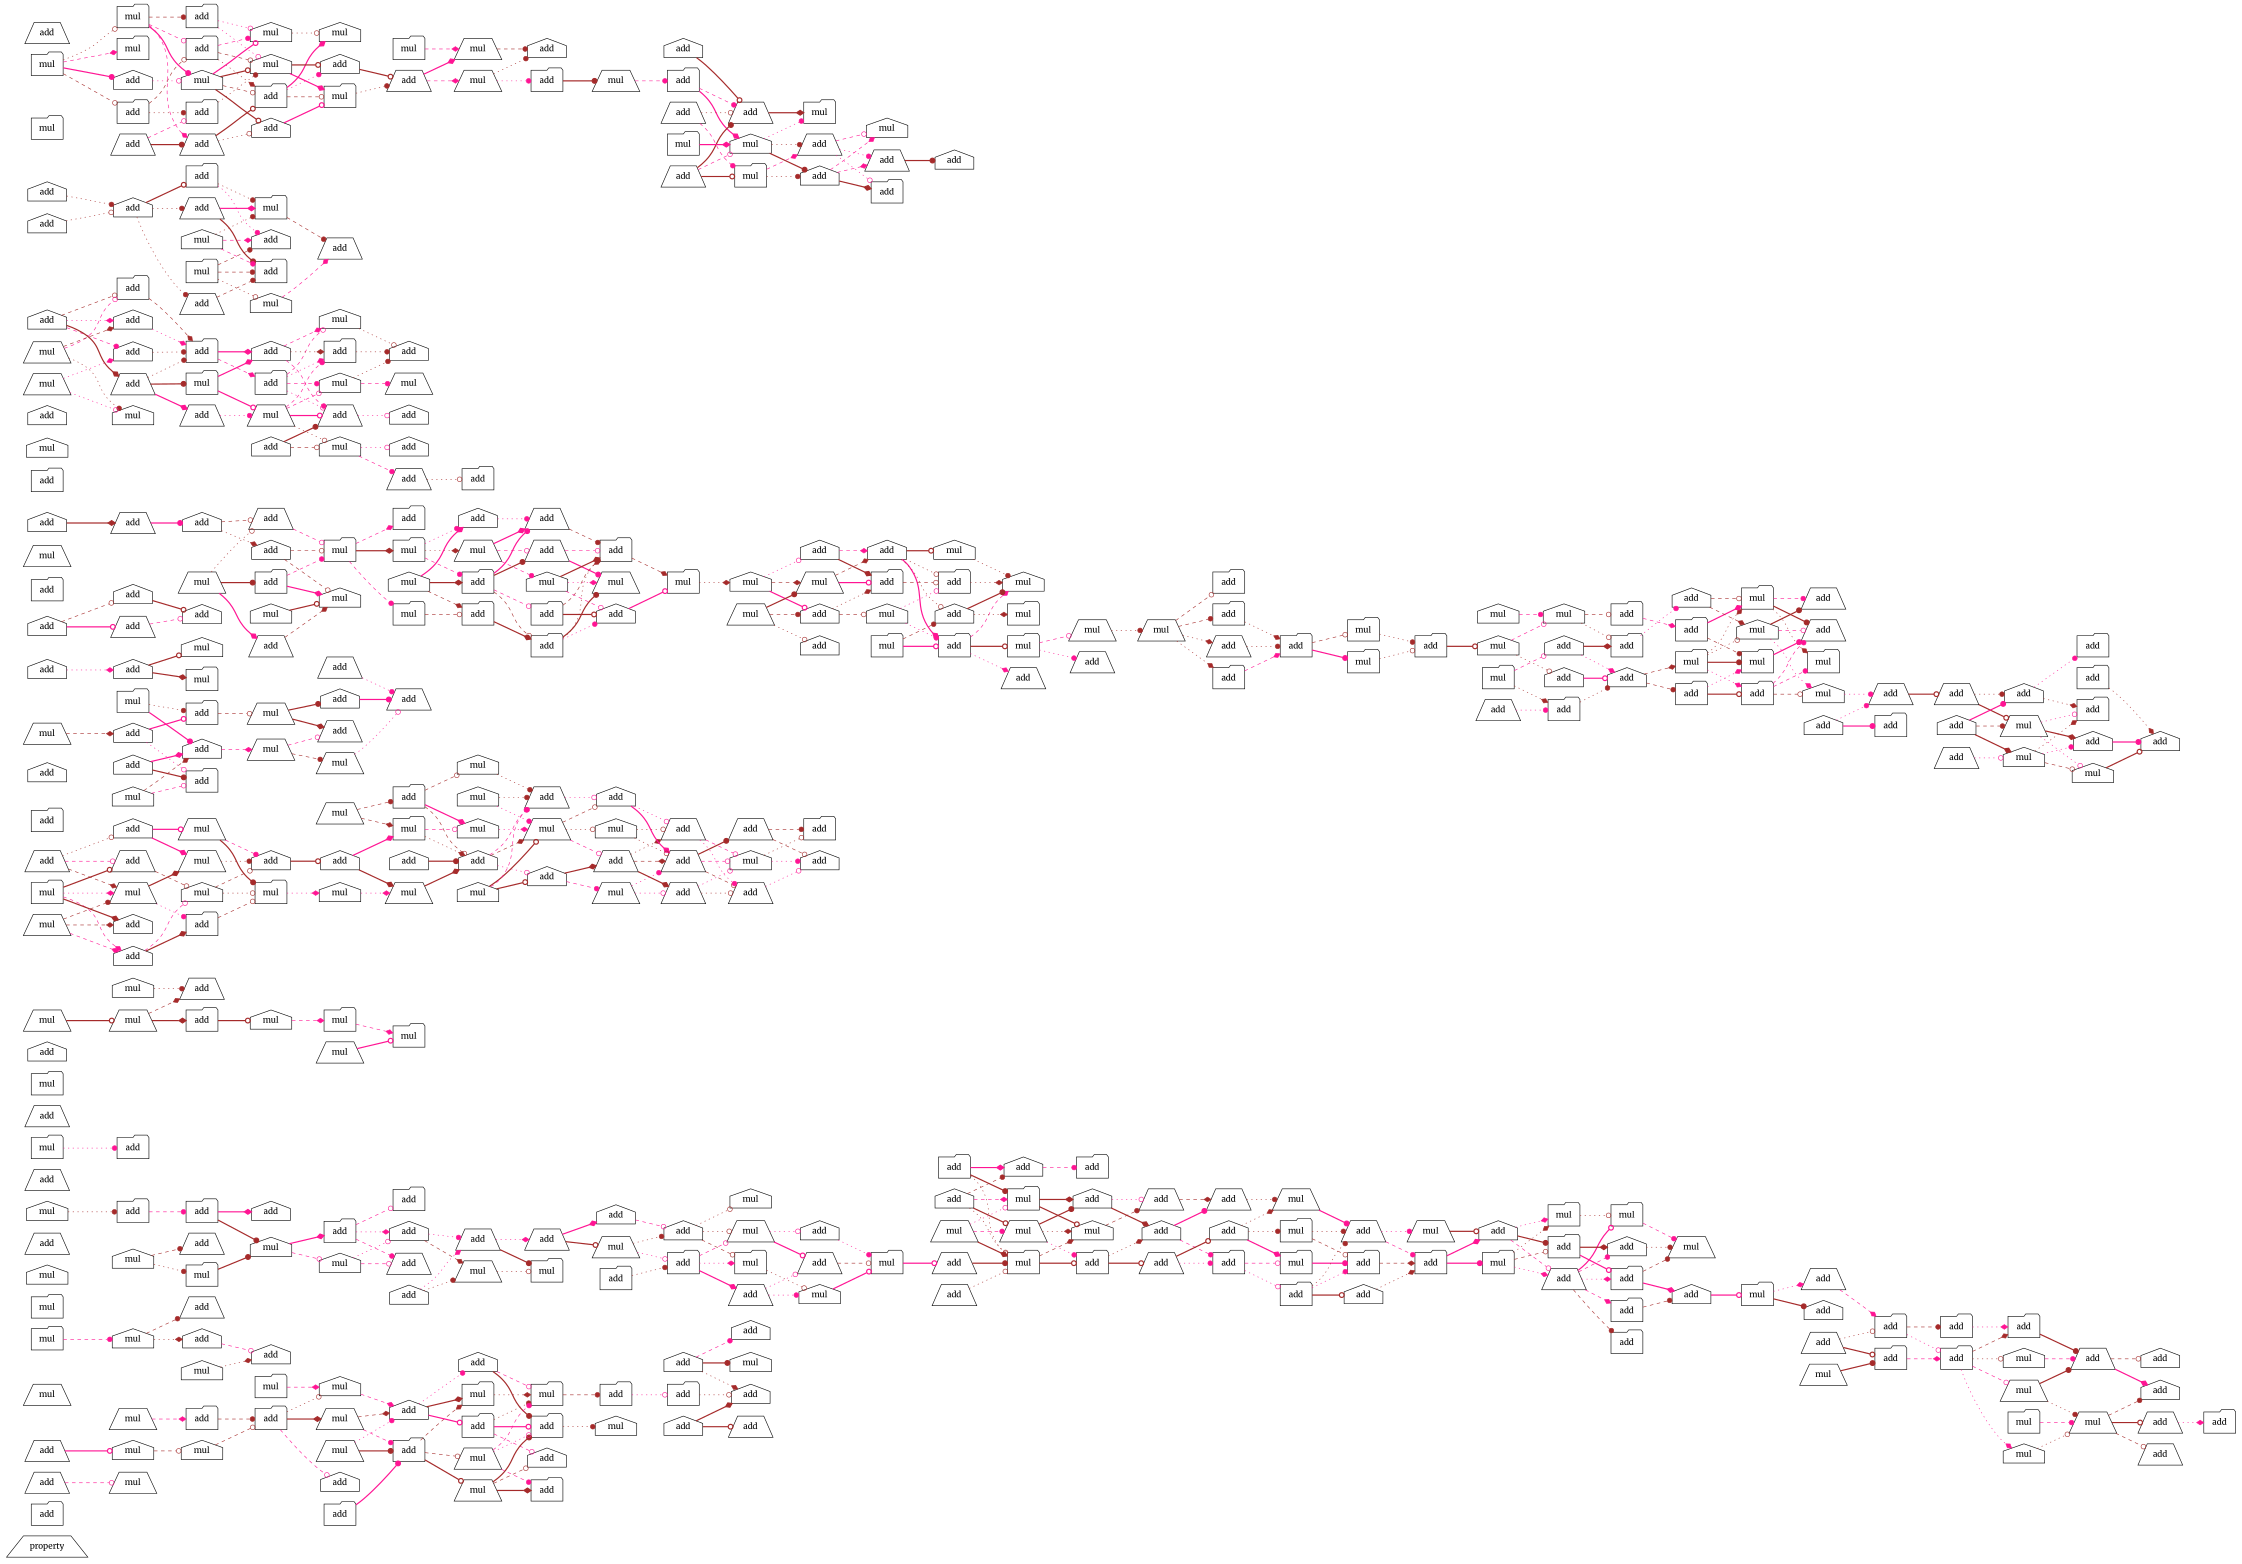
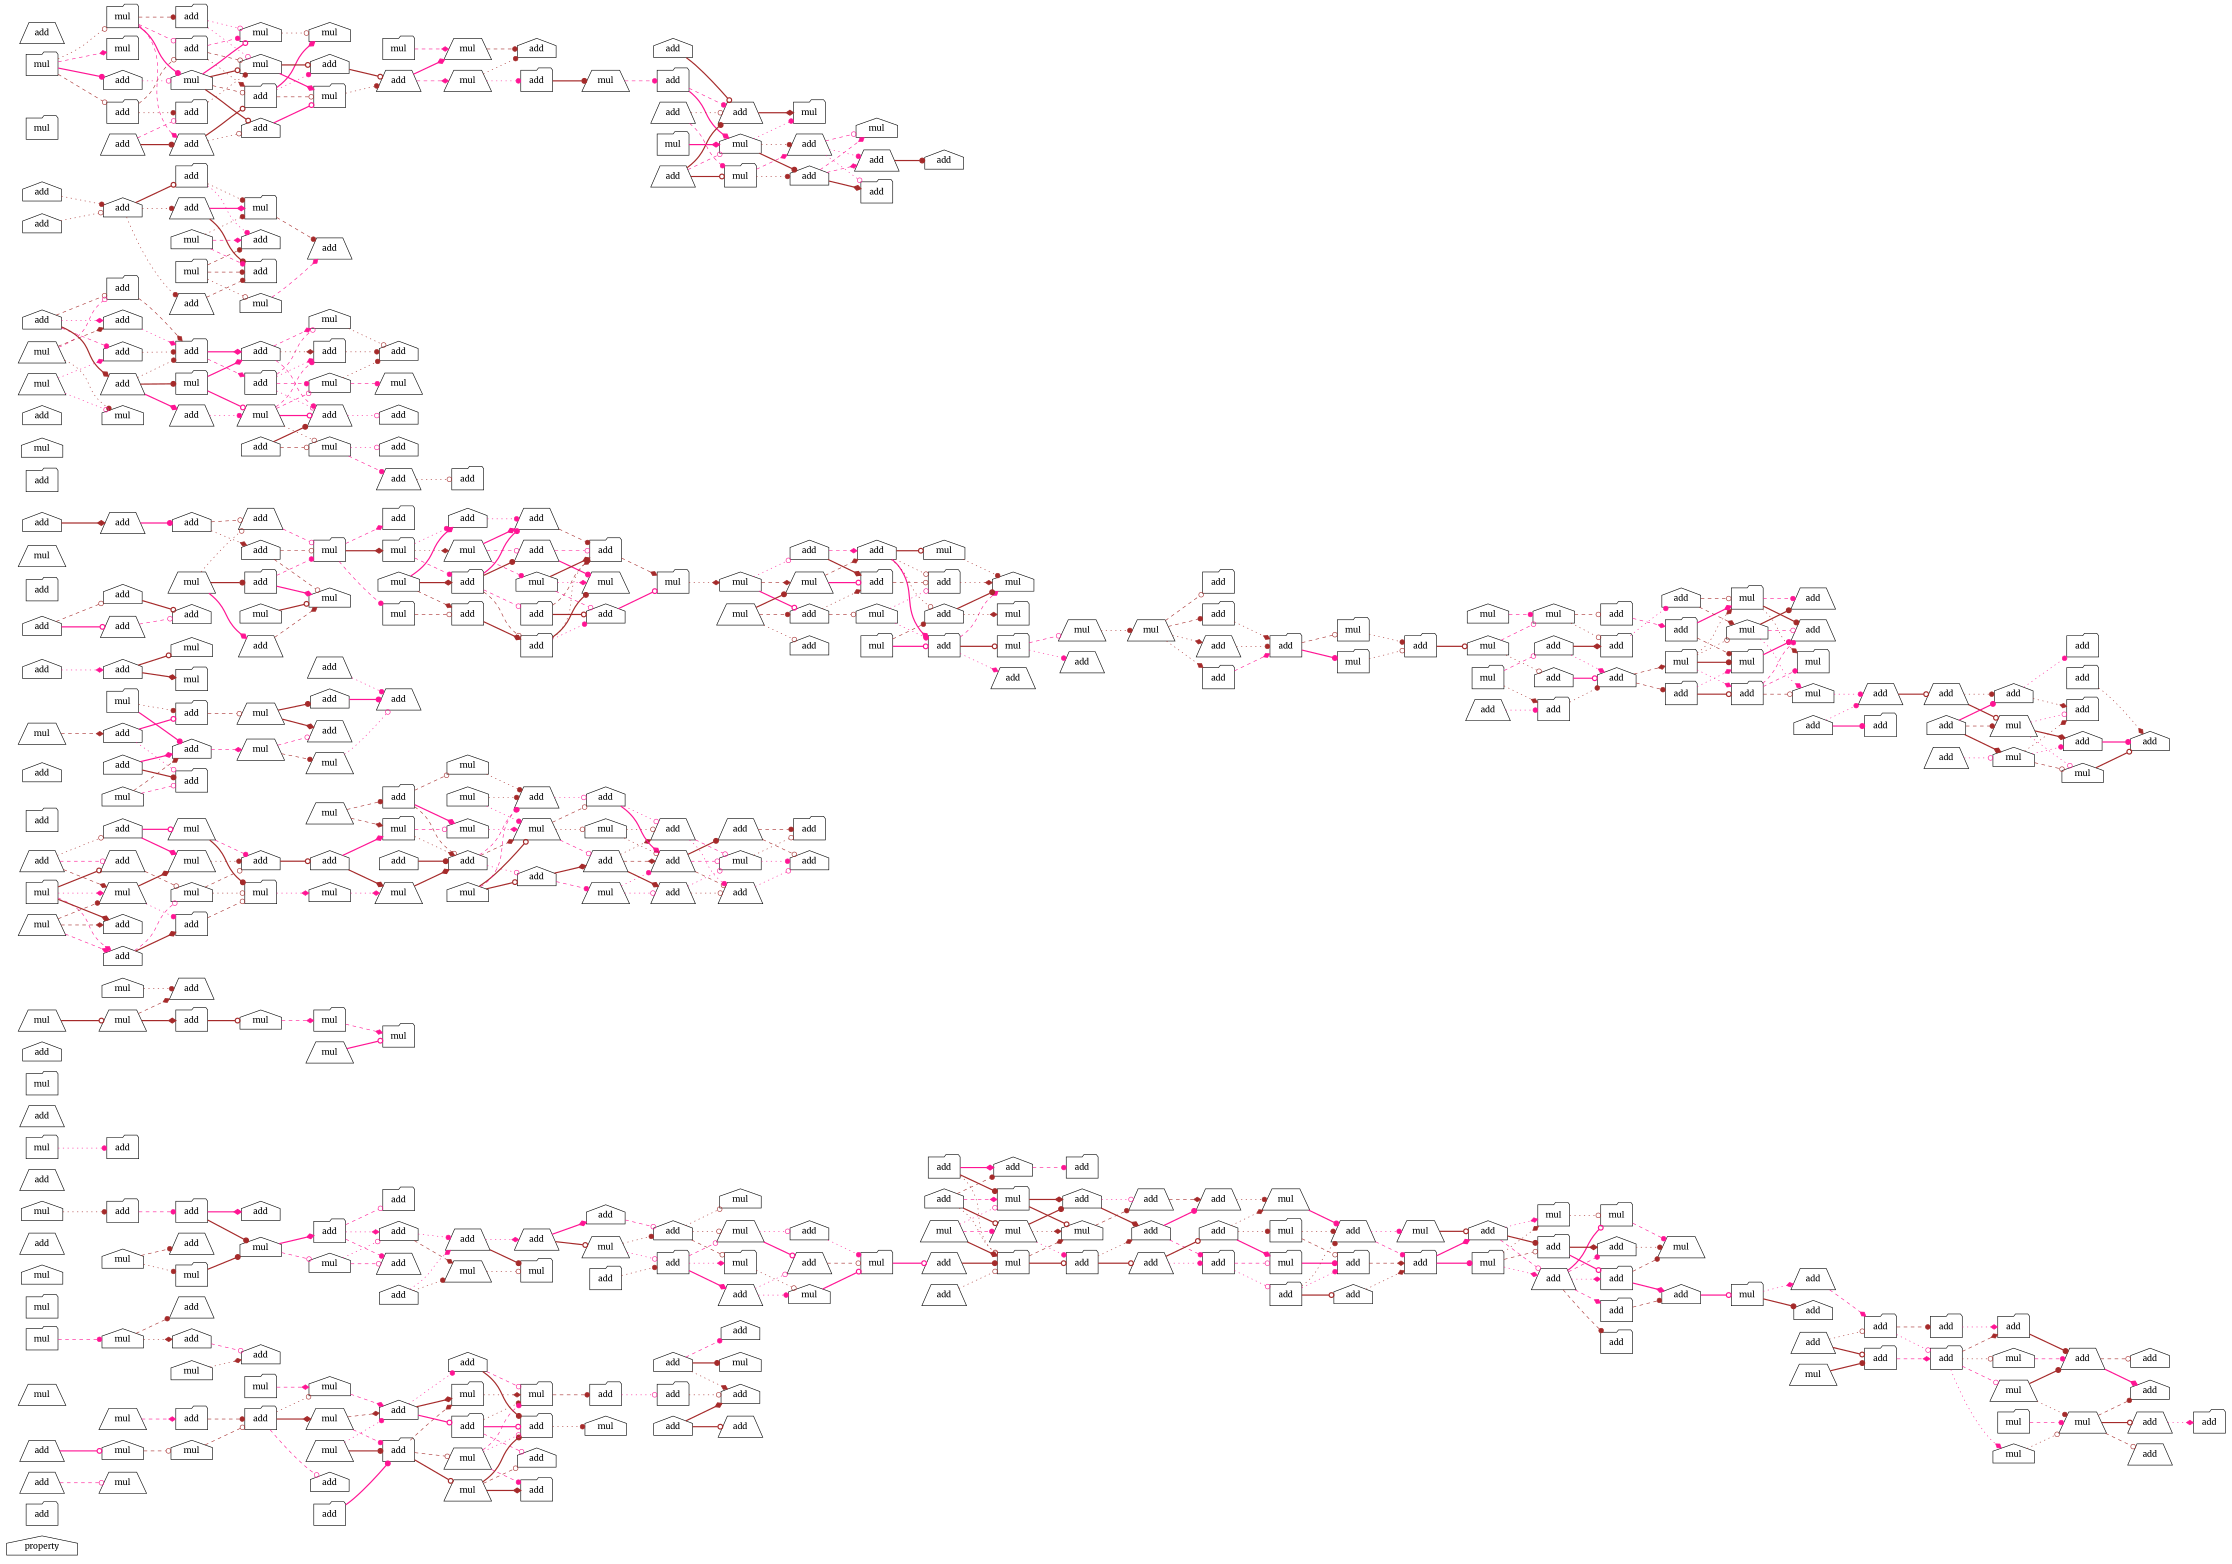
(47, 1547) -> (42, 1547)
